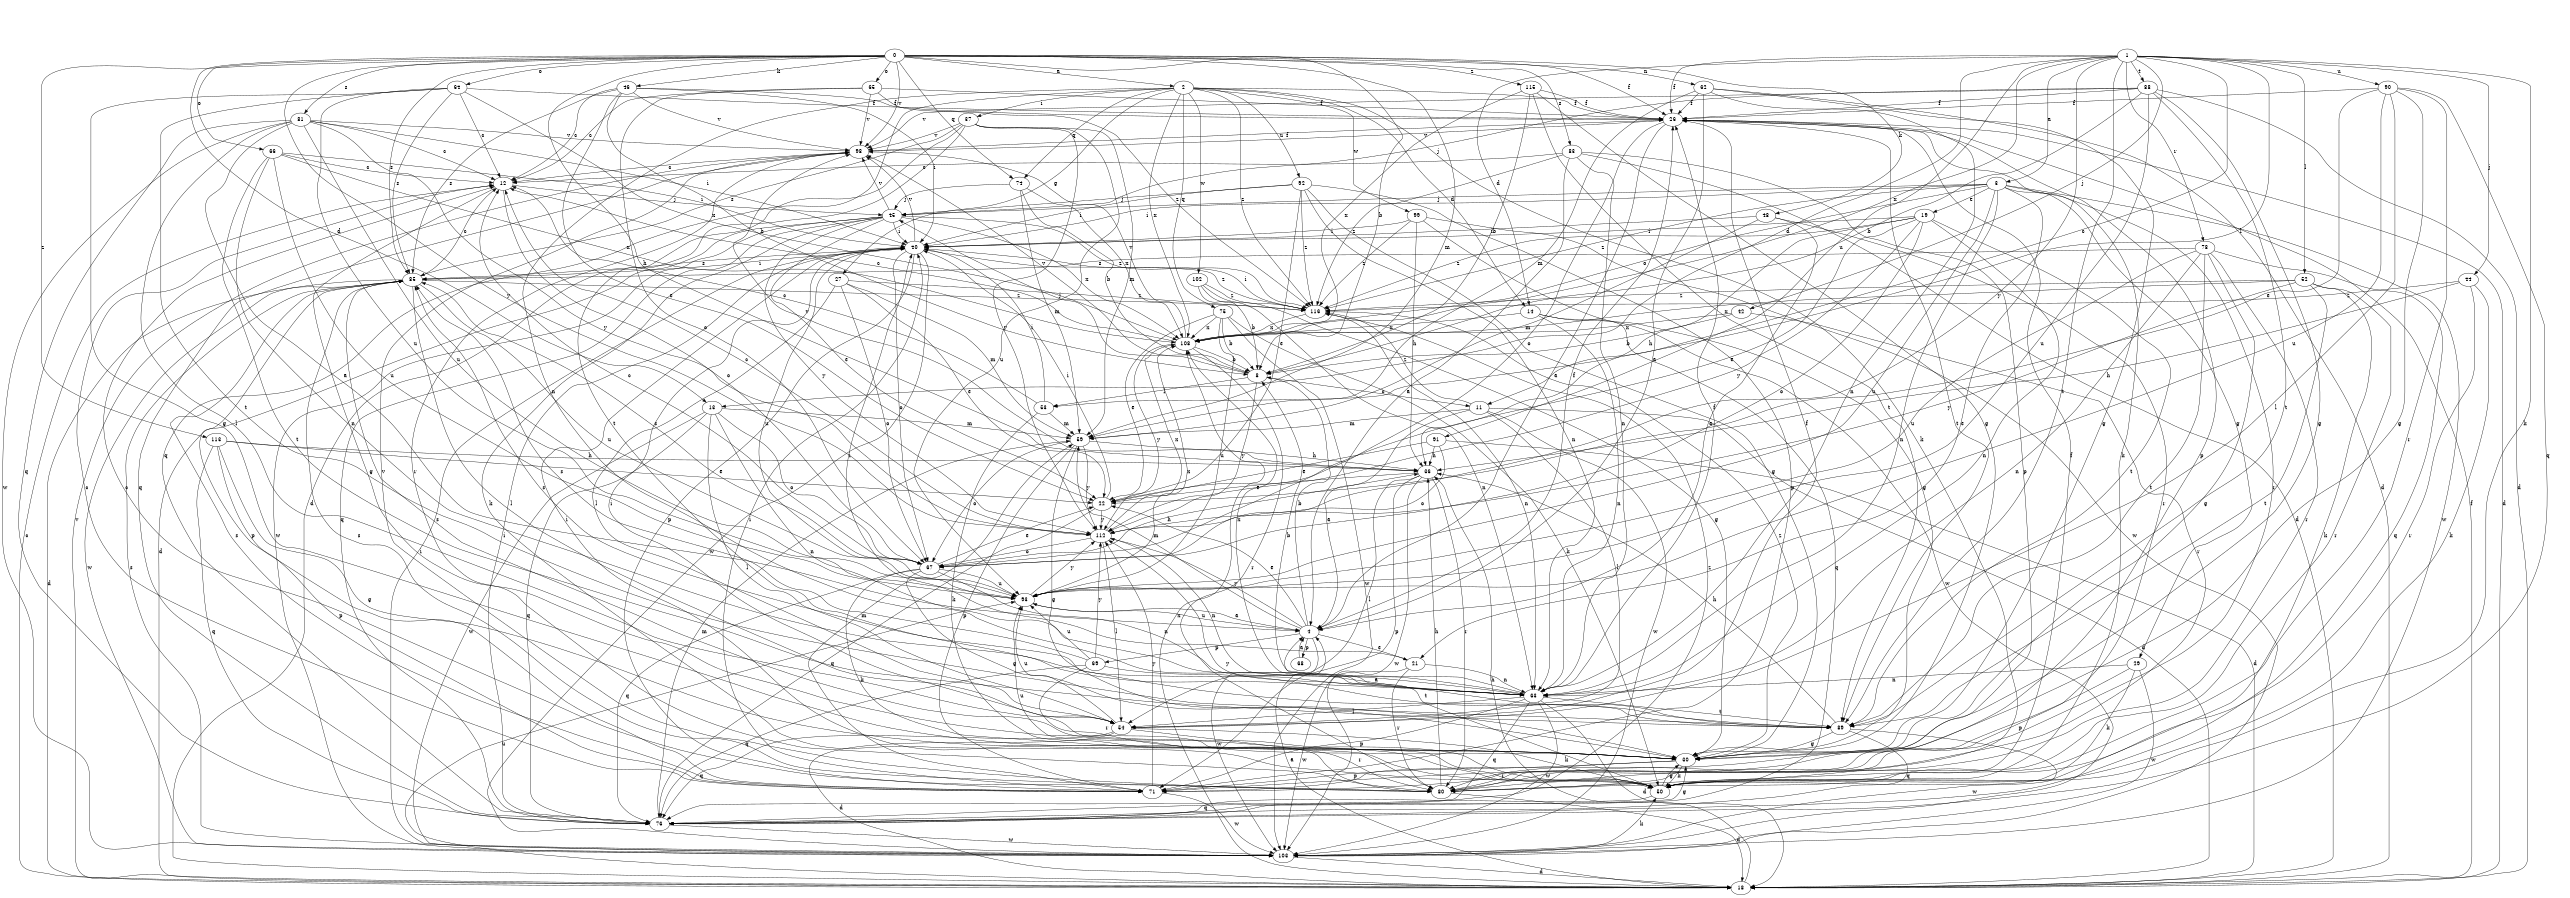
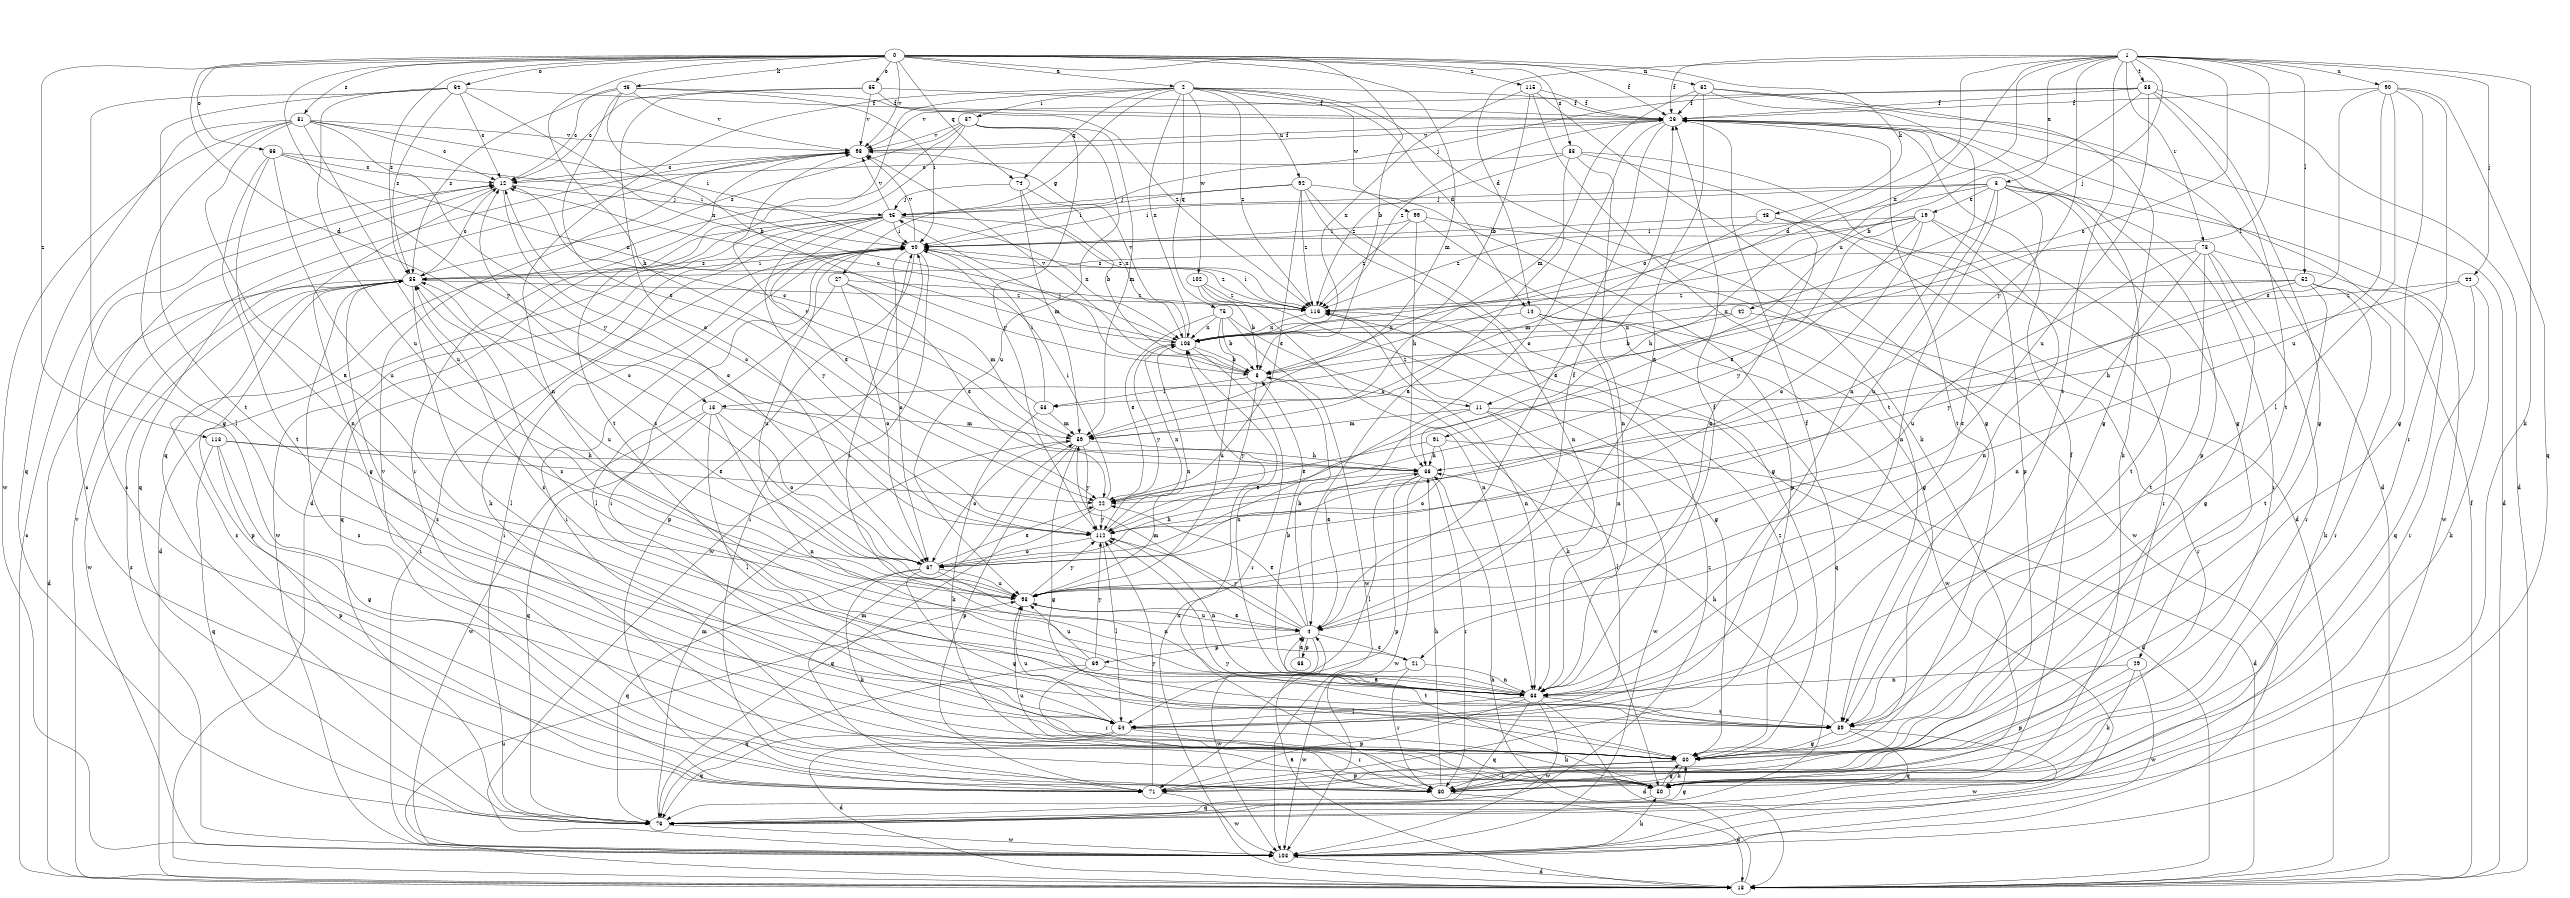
(1671, 226) -> (1467, 168)
